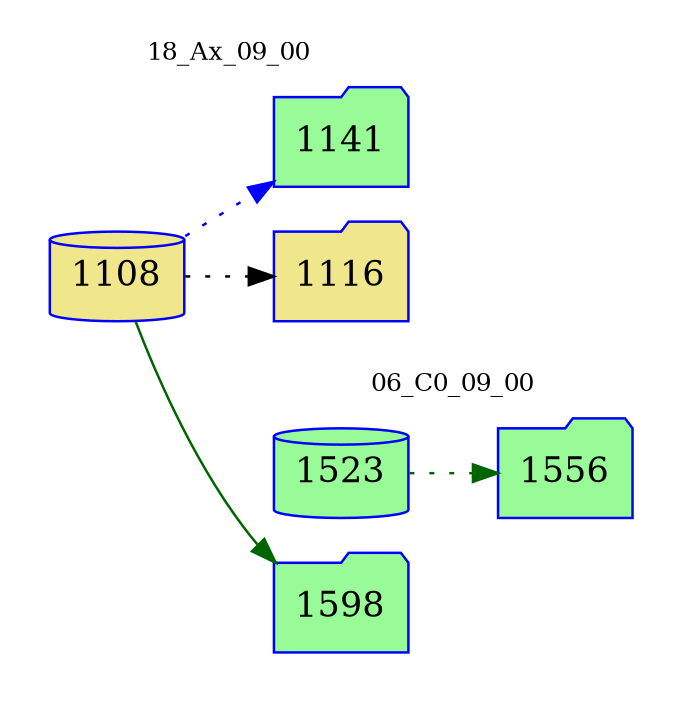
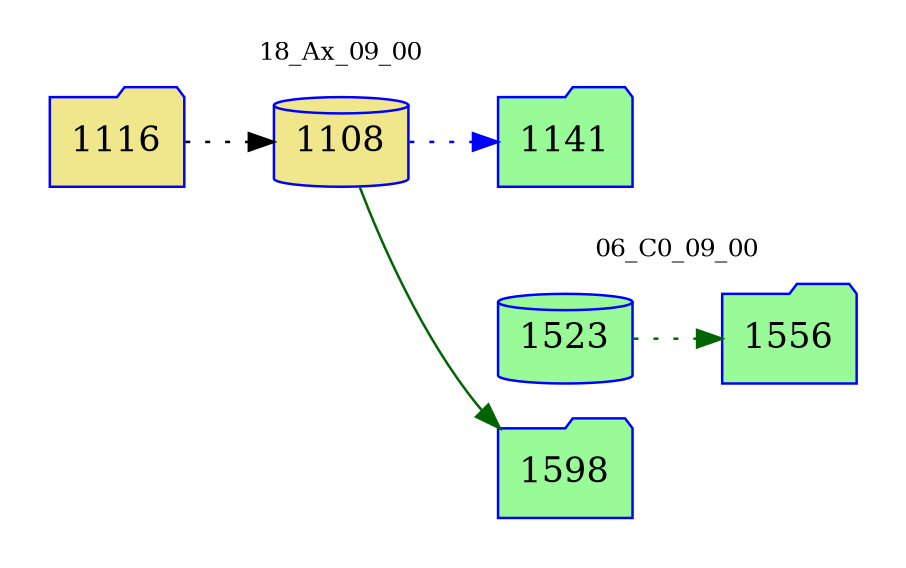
(217, 276) -> (217, 142)
